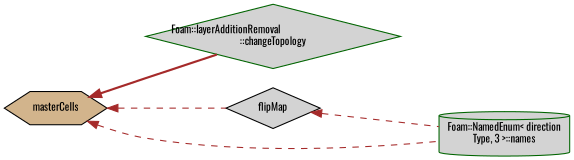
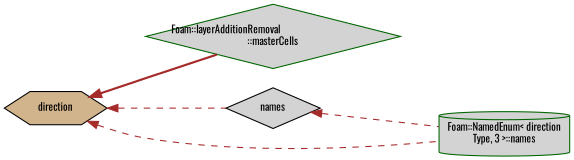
(273, 36) -> (273, 36)
(56, 108) -> (56, 108)
(273, 108) -> (273, 108)
